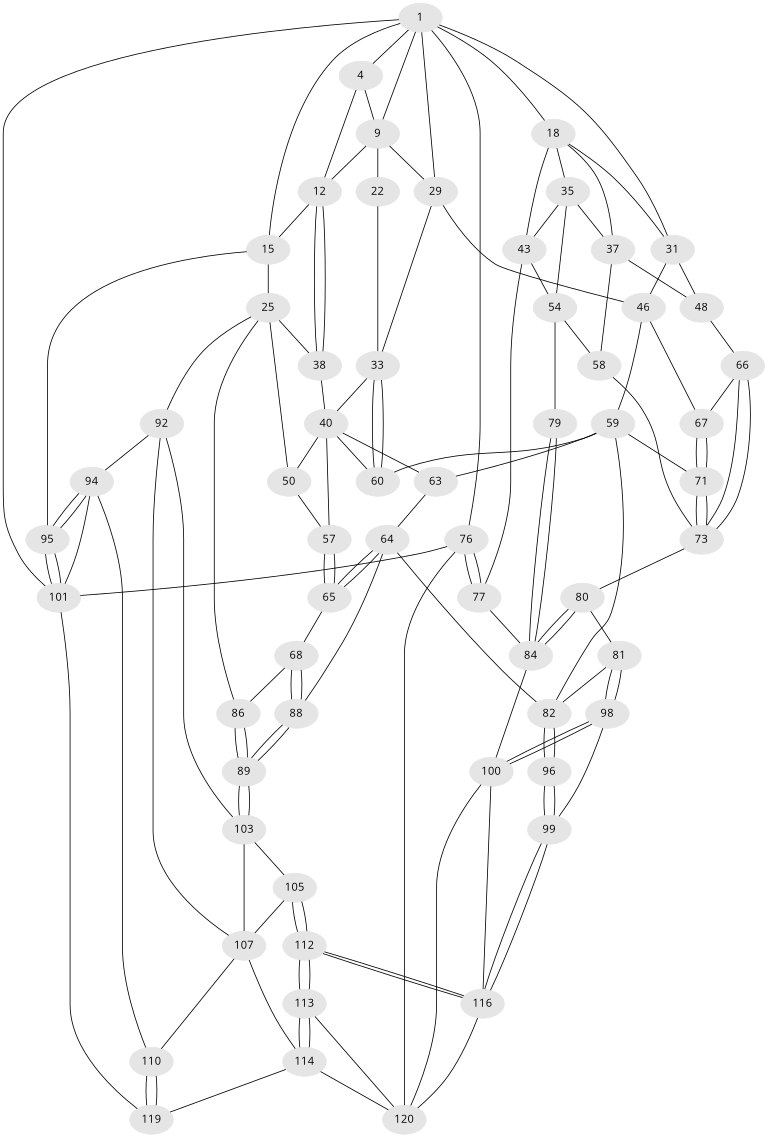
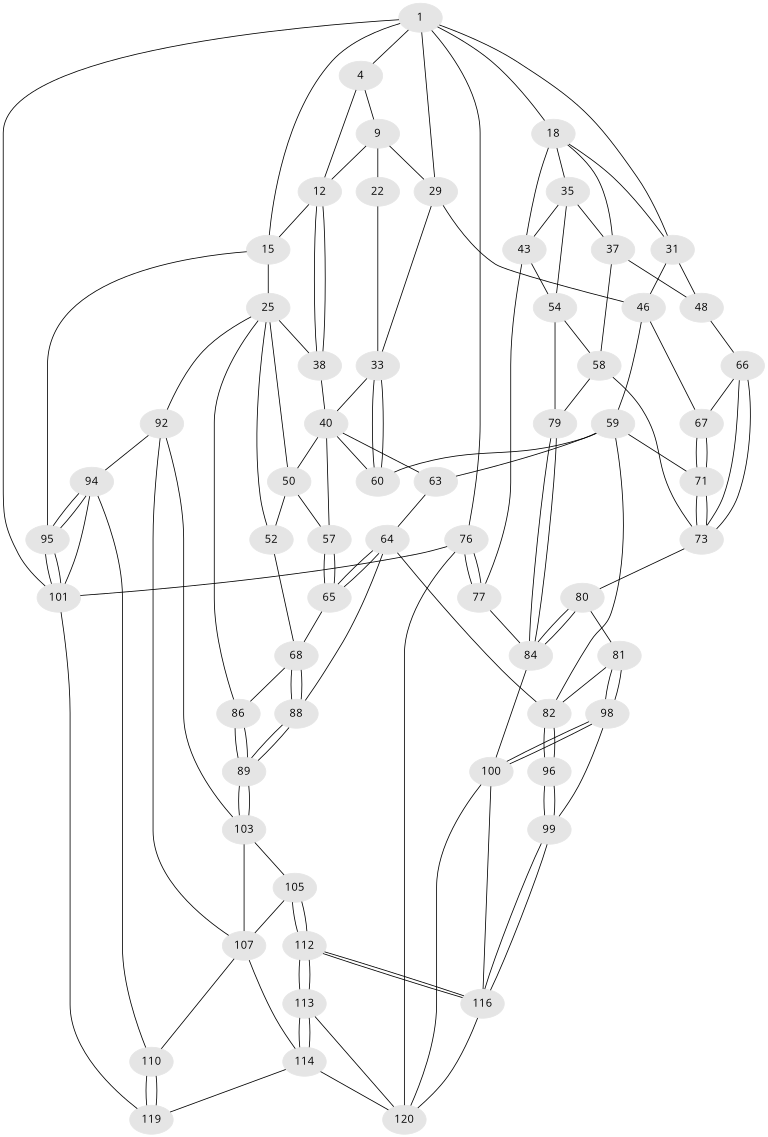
(399, 76) -> none
none -> (577, 395)
none -> (271, 540)
